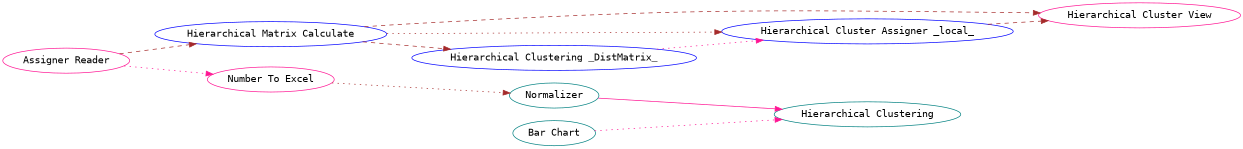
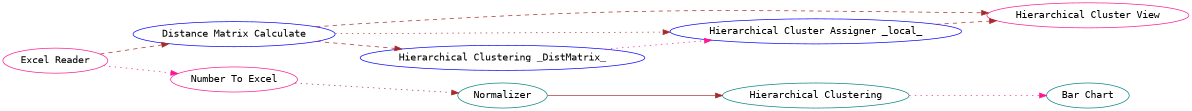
(271, 34) -> (234, 34)
(66, 61) -> (55, 61)
(687, 103) -> (631, 96)
(685, 125) -> (974, 96)
